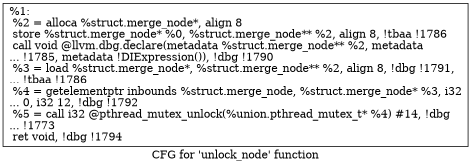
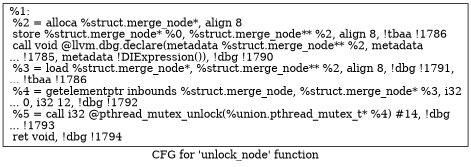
(32, 126) -> (32, 126)
